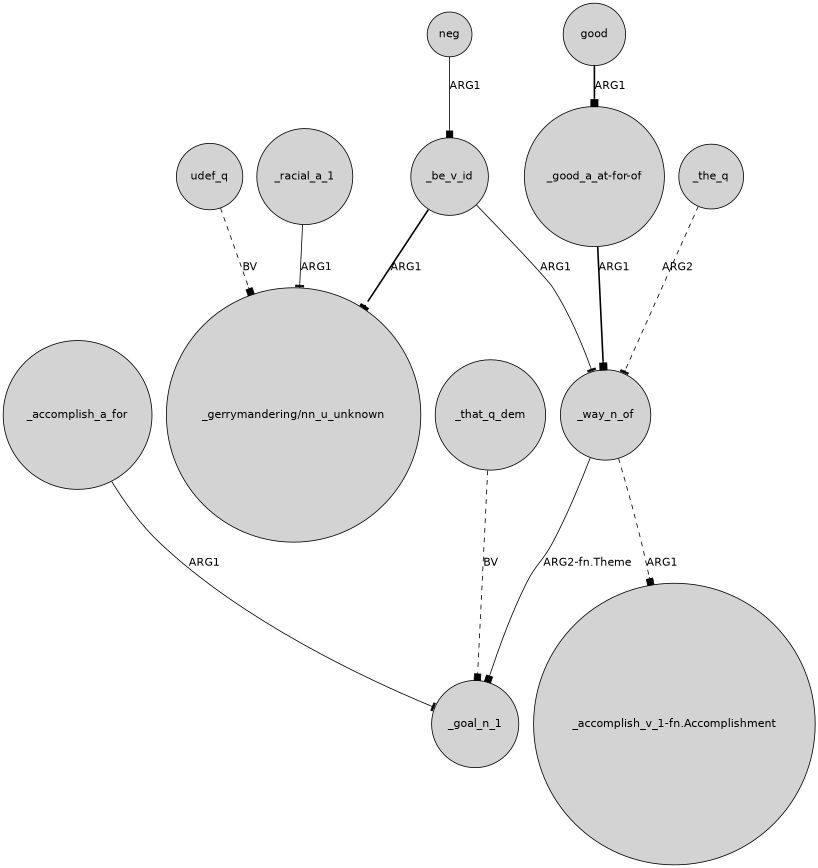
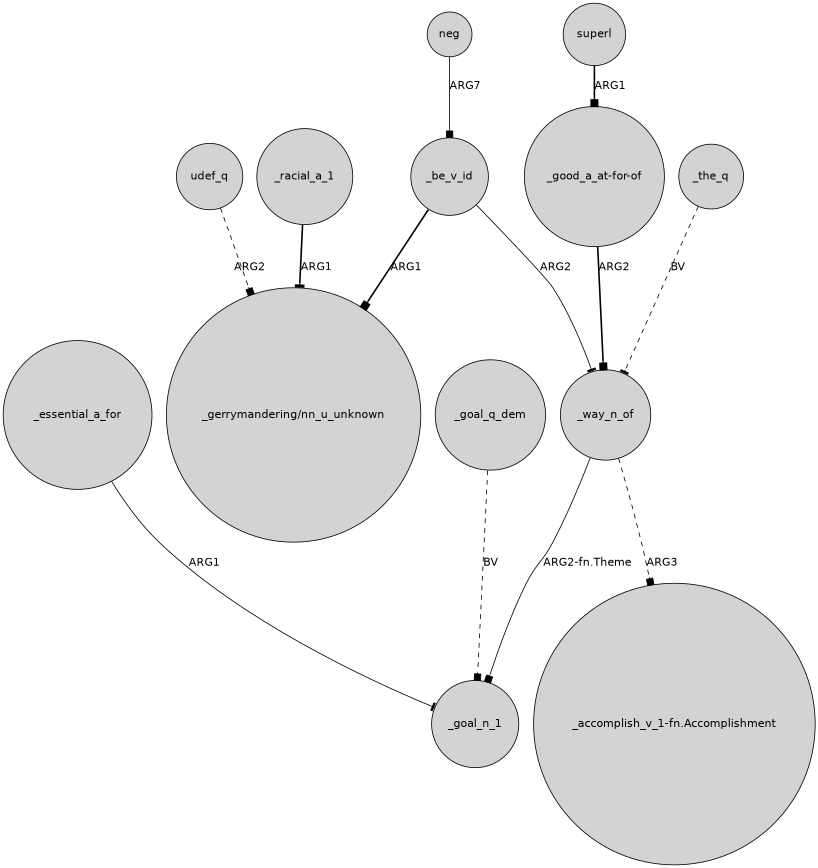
(594, 34) -> (594, 34)
(466, 86) -> (466, 86)
(301, 254) -> (301, 254)
(398, 256) -> (398, 256)
(250, 267) -> (250, 267)
(556, 267) -> (556, 267)
(614, 267) -> (614, 267)
(678, 267) -> (678, 267)
(78, 415) -> (78, 415)
(490, 415) -> (490, 415)
(662, 563) -> (662, 563)
